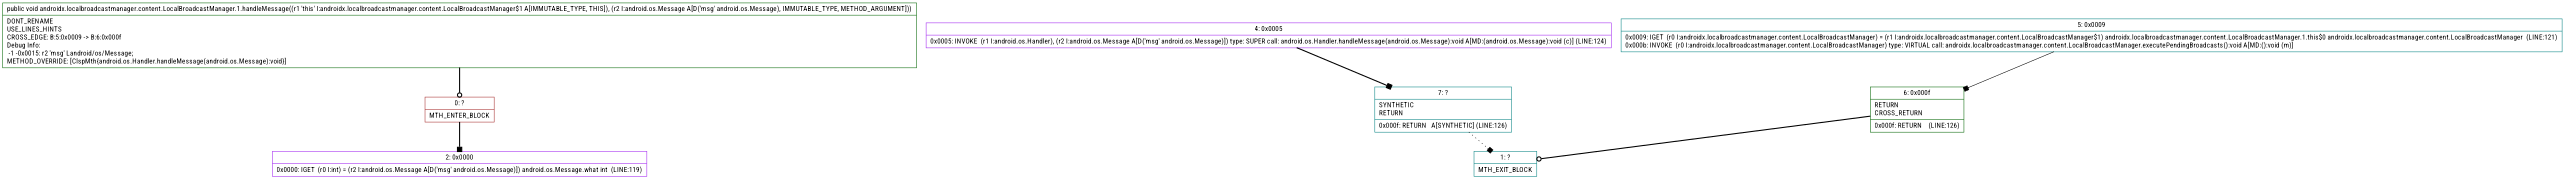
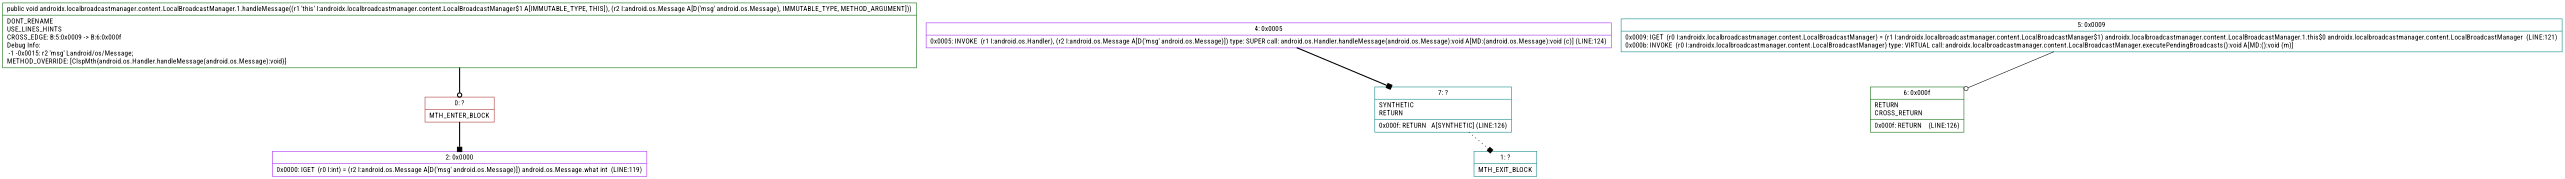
(2011, 70) -> (2011, 70)
(1706, 137) -> none
